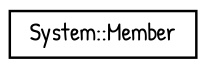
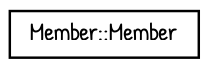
(103, 34) -> (104, 34)
